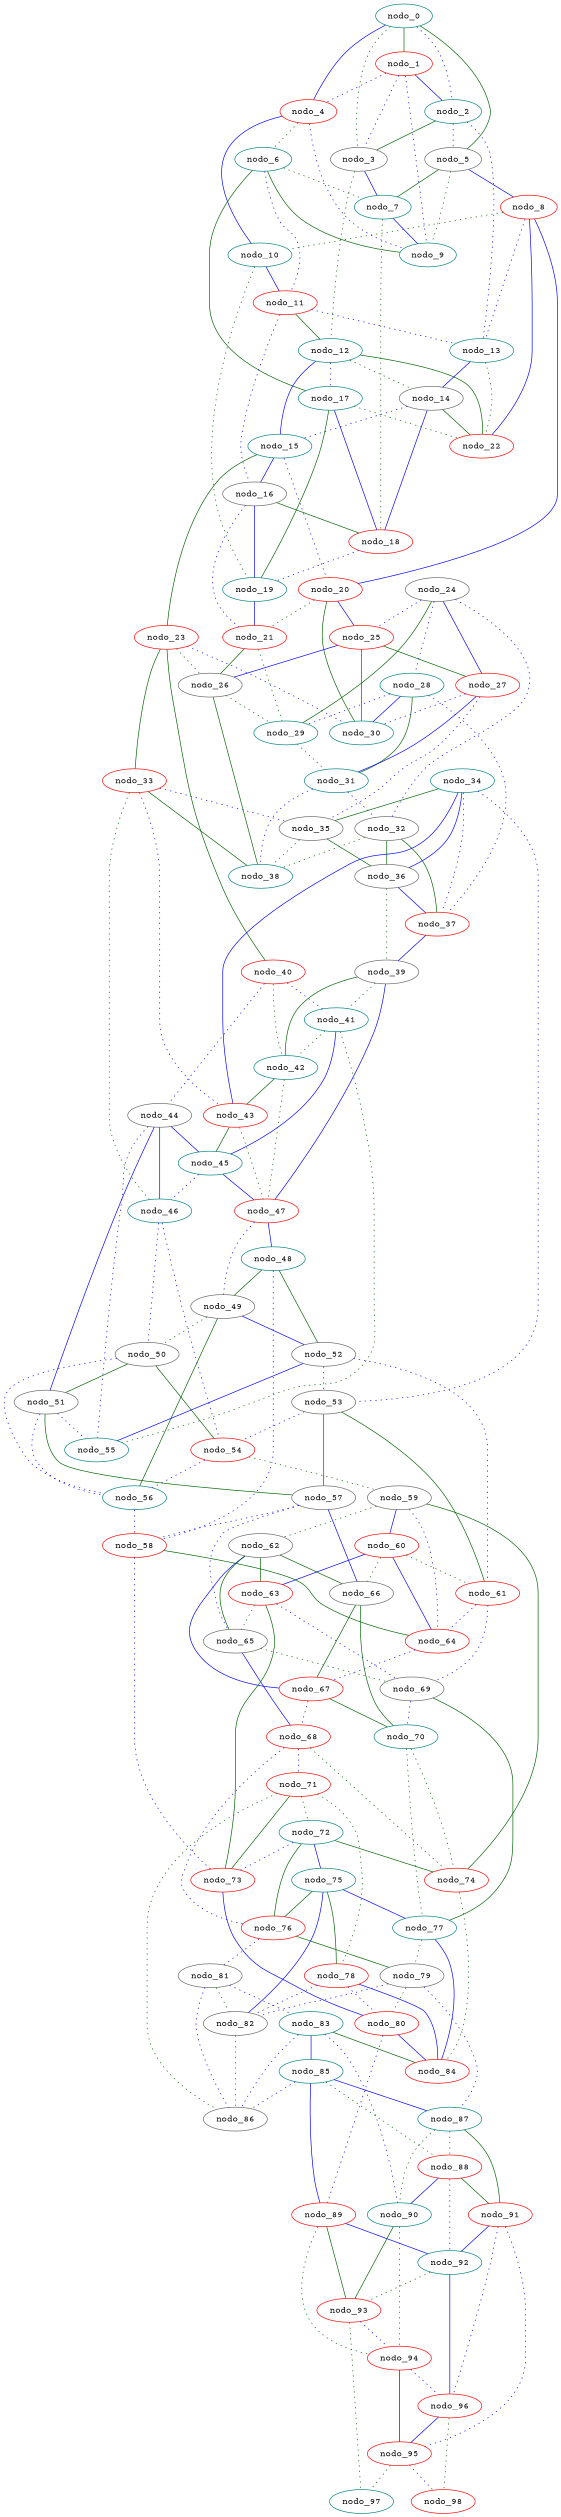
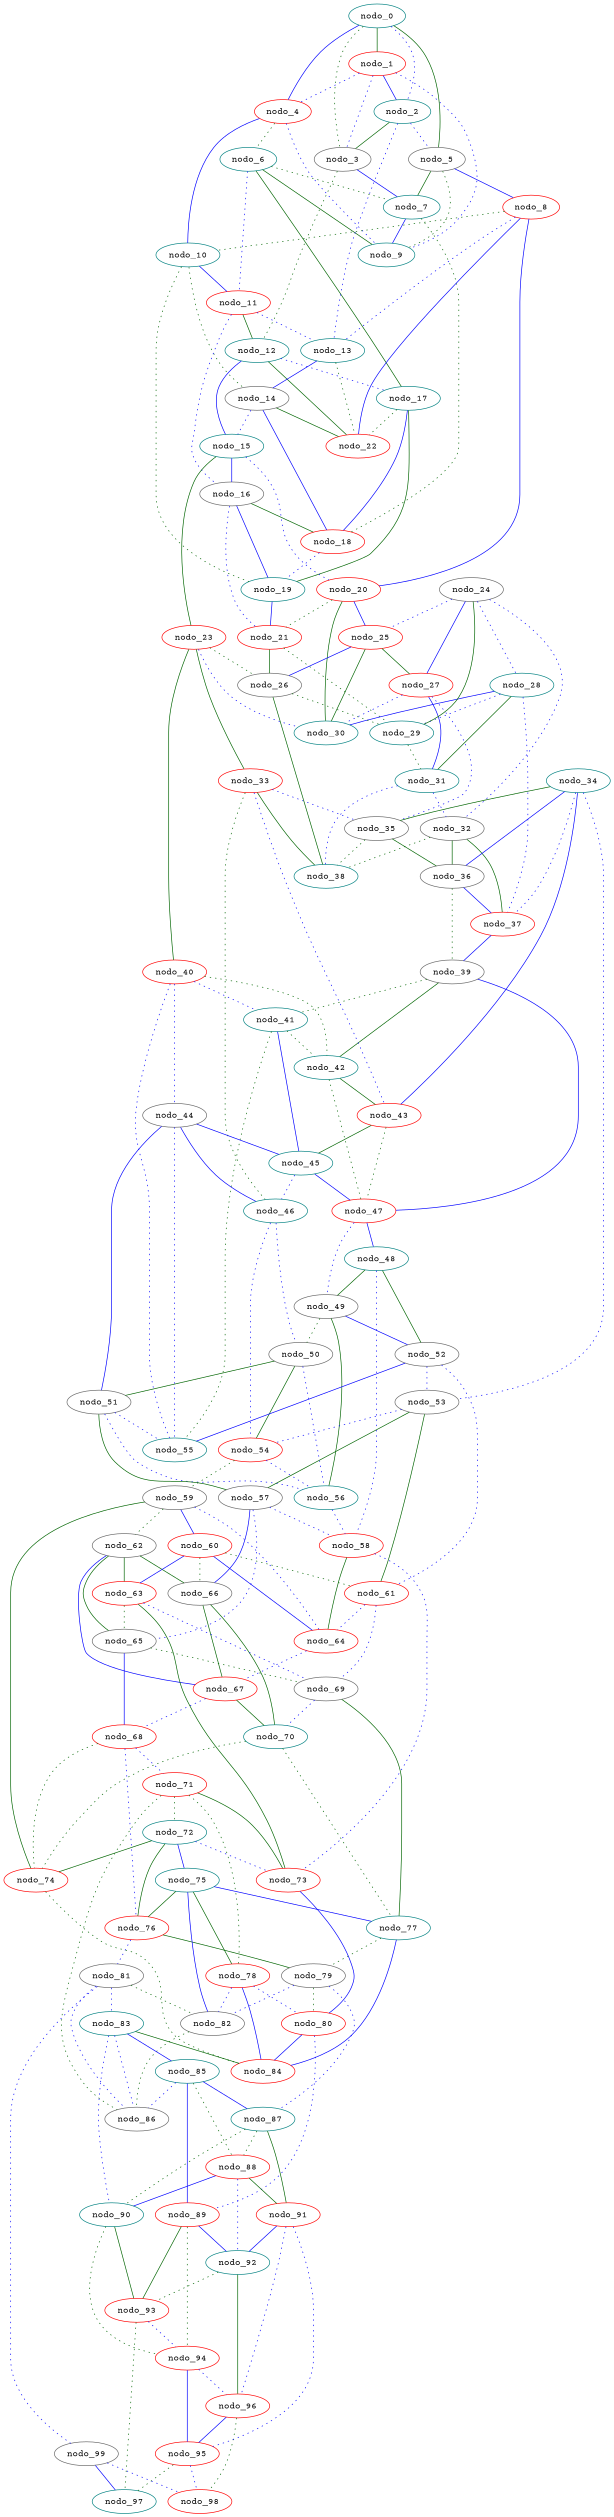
(376, 372) -> (204, 333)
none -> (149, 1209)
(450, 2334) -> (238, 2334)
none -> (86, 2454)
